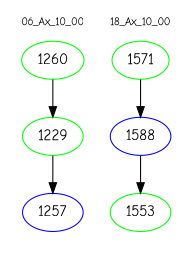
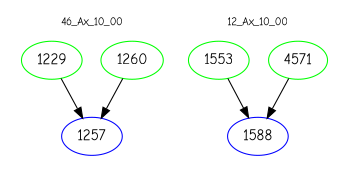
(53, 23) -> (92, 23)
(141, 23) -> (258, 23)
(141, 60) -> (298, 60)
(53, 93) -> (115, 94)
(141, 169) -> (236, 93)
